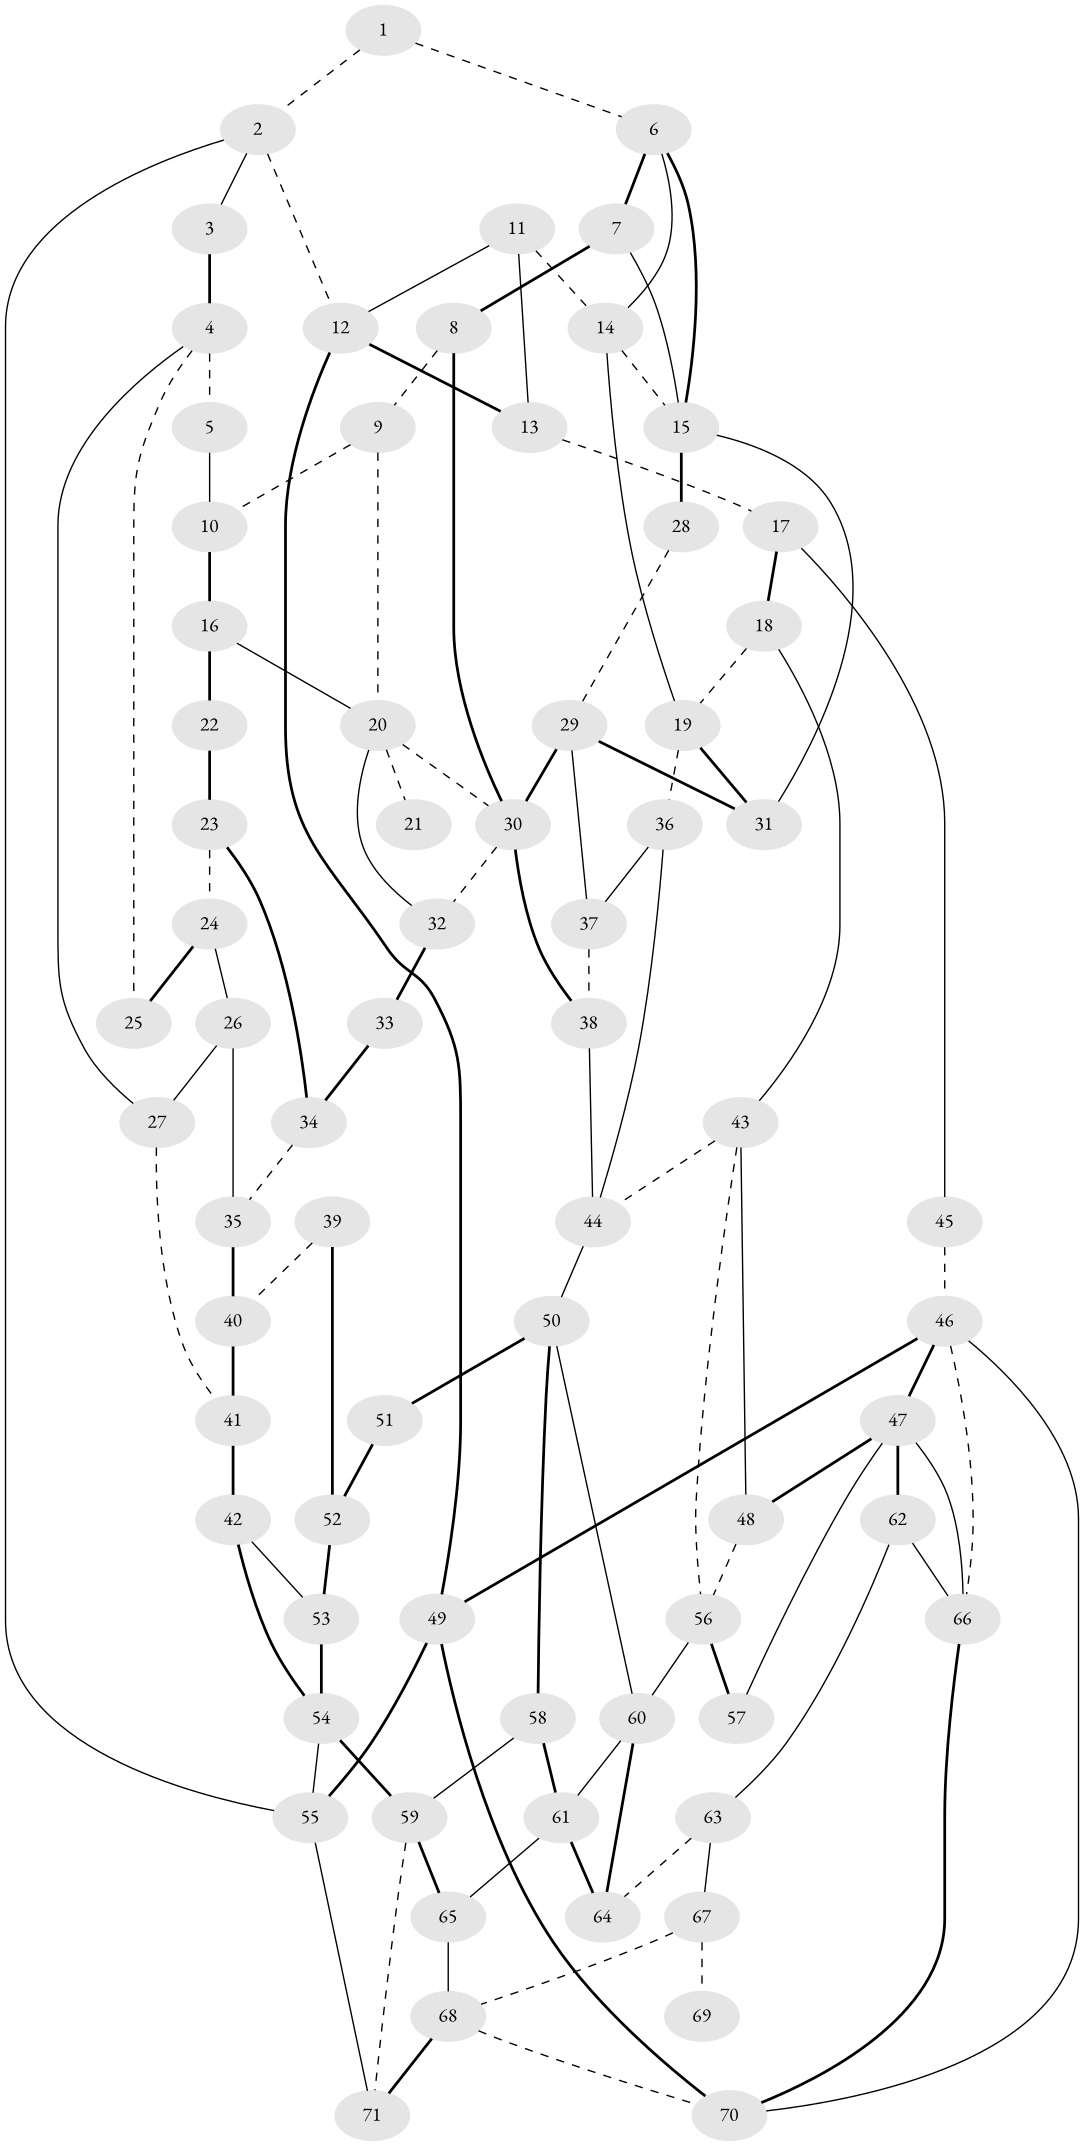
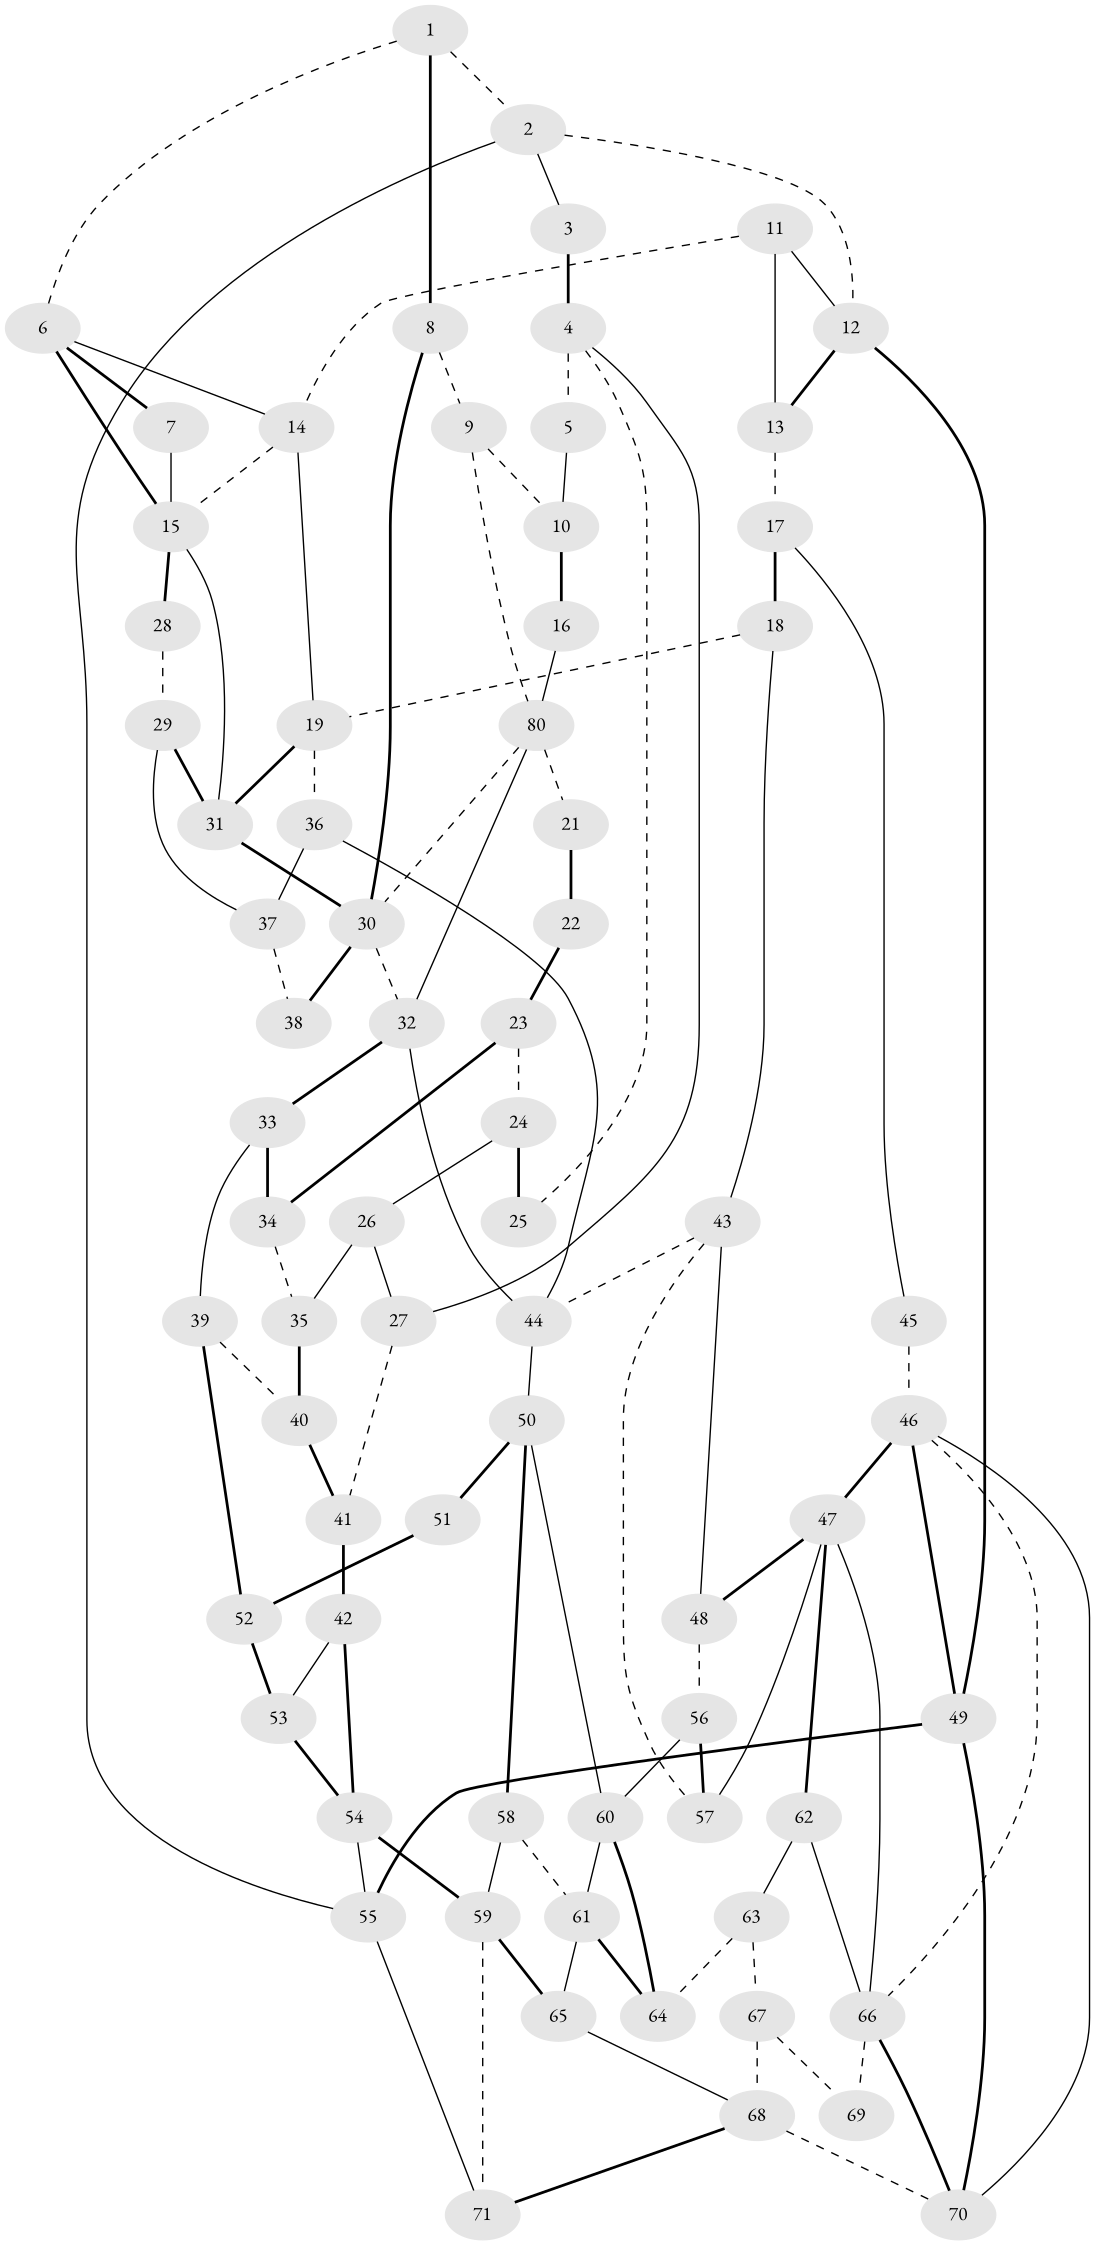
(535, 279) -> (430, 179)
(210, 676) -> (571, 875)
(378, 725) -> (536, 725)
(541, 775) -> (284, 870)
(591, 1123) -> (442, 1183)
none -> (212, 1216)
(707, 1370) -> (623, 1517)
(550, 1768) -> (544, 1867)
(707, 1868) -> (754, 1967)
none -> (862, 2066)
